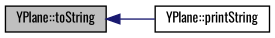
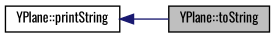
(137, 19) -> (151, 19)
